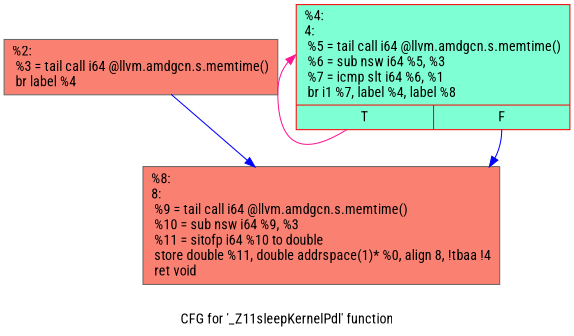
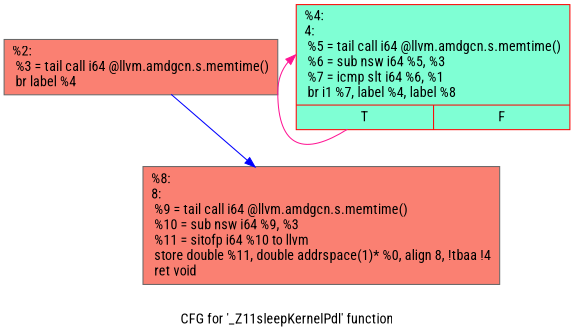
(500, 144) -> none
(238, 240) -> (230, 240)
